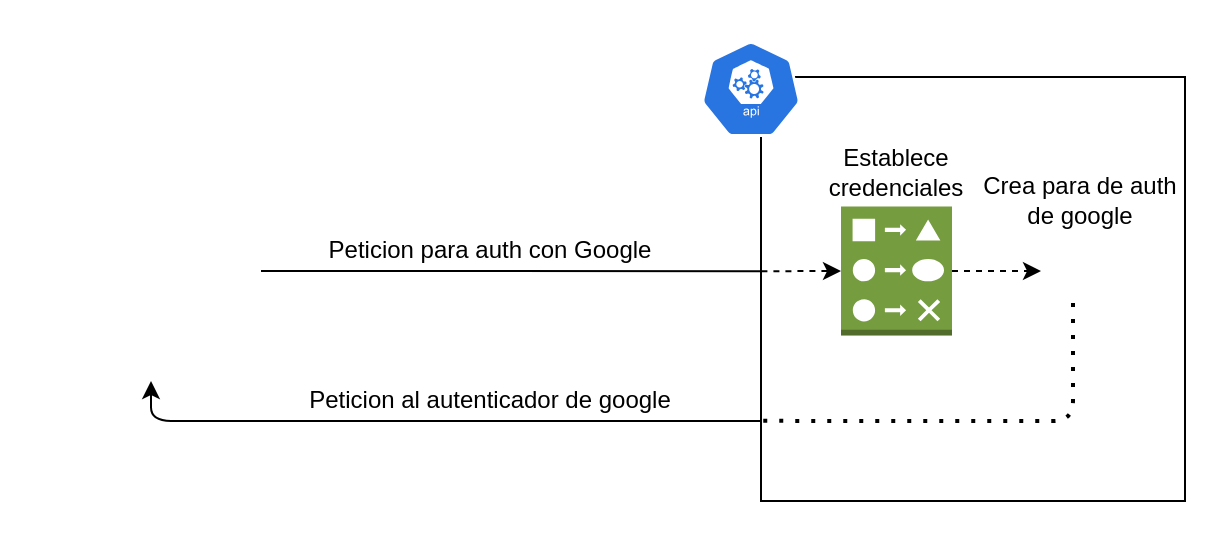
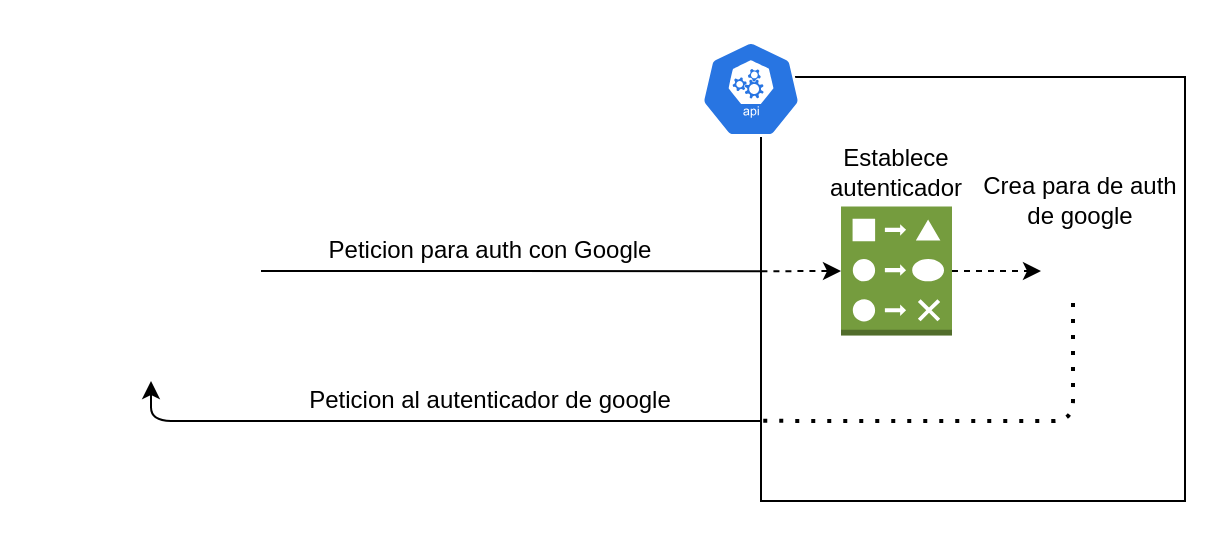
(897, 173) -> (897, 173)
